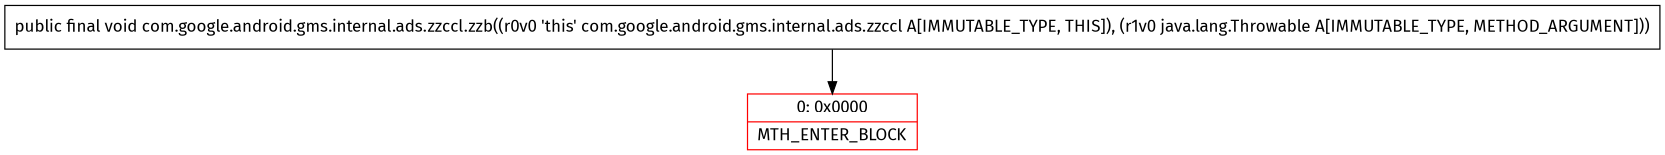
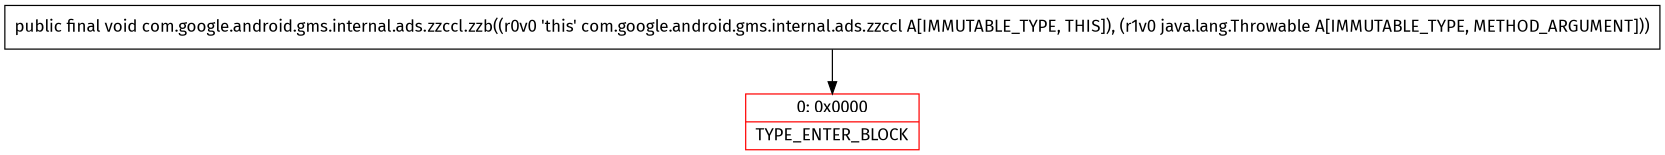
(832, 135) -> (832, 135)
